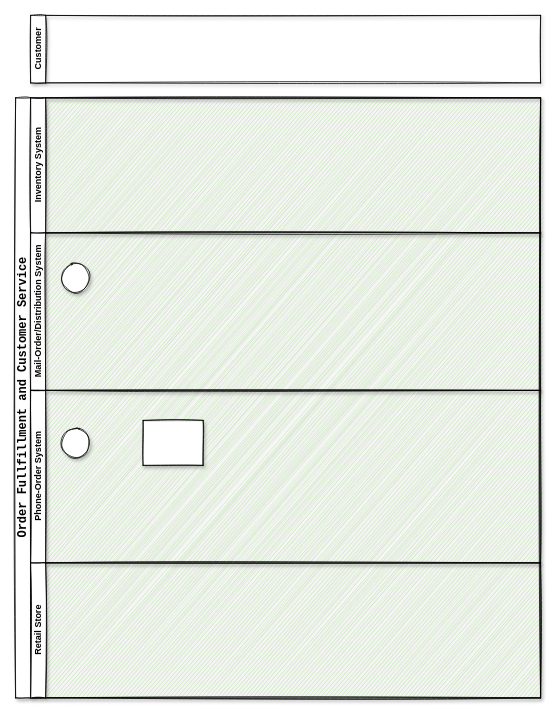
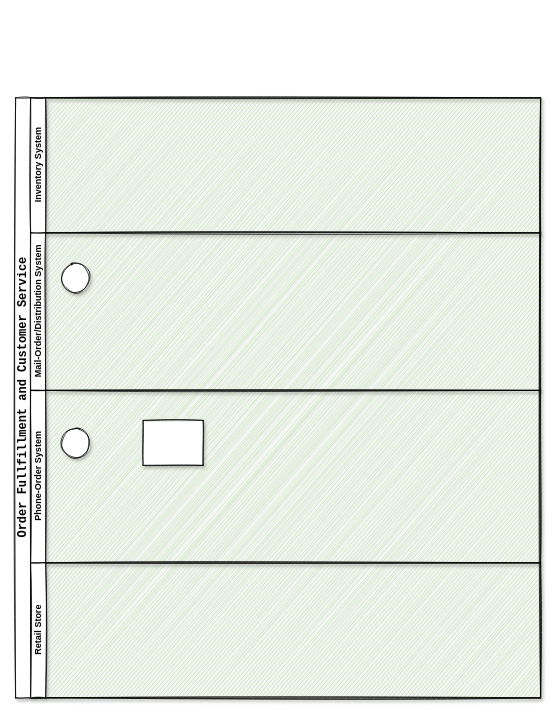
(285, 49) -> none
